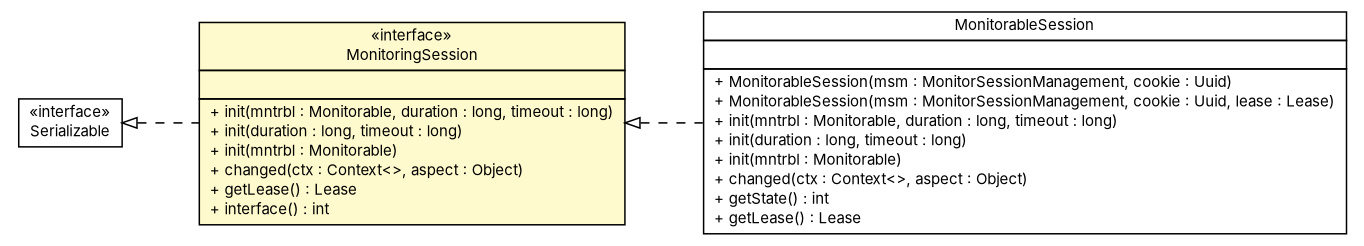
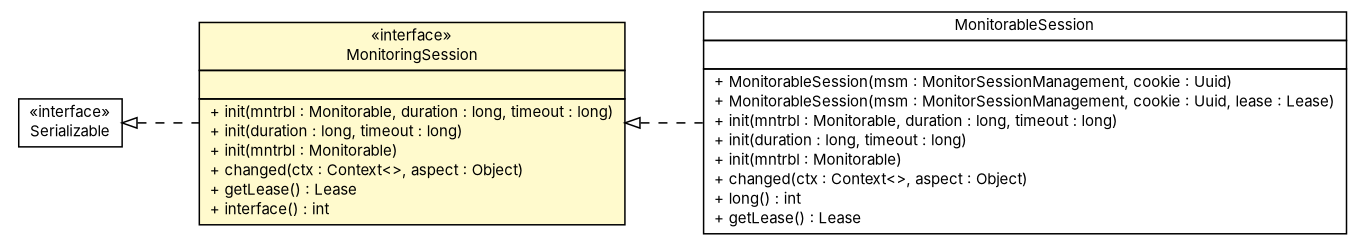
(772, 199) -> (758, 199)
